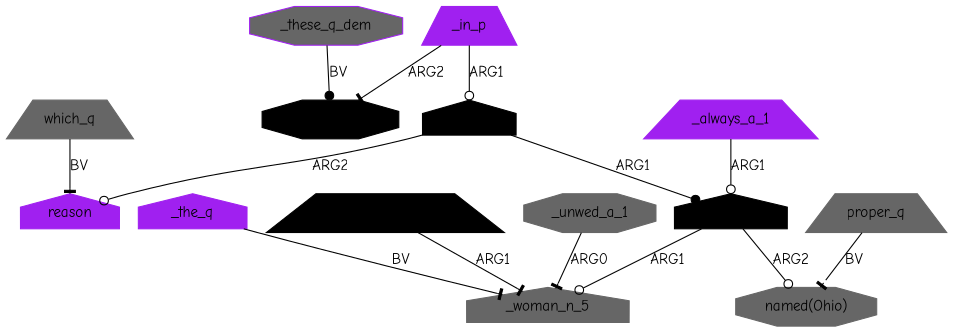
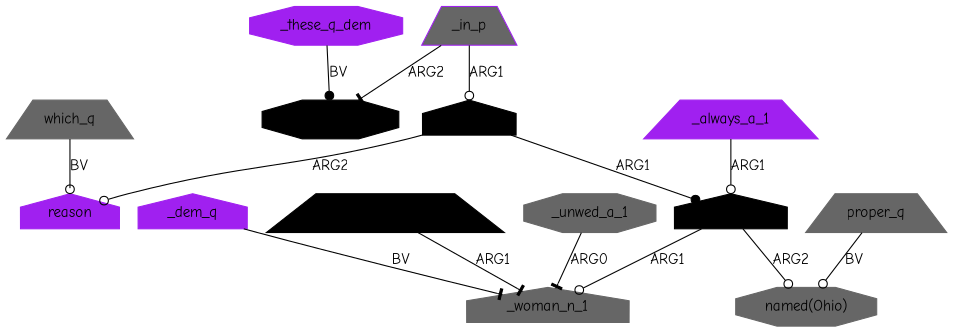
(326, 26) -> (326, 26)
(469, 26) -> (469, 26)
(70, 164) -> (70, 164)
(193, 213) -> (193, 213)
(844, 256) -> (844, 256)
(548, 307) -> (548, 307)
